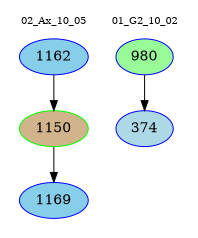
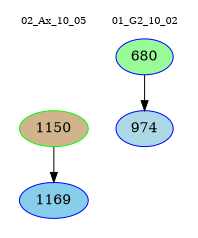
(54, 57) -> none
(145, 57) -> (145, 57)
(145, 129) -> (145, 129)
